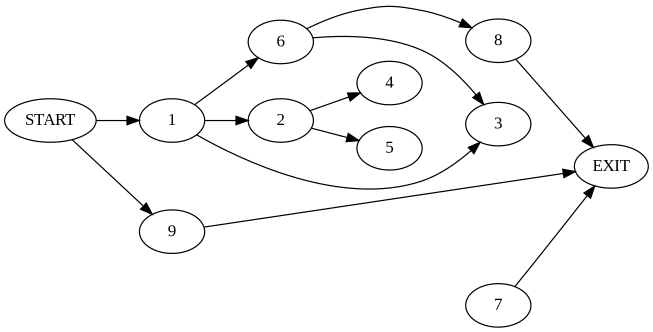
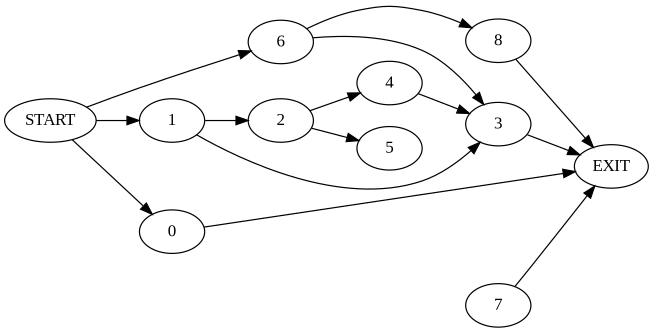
(221, 85) -> (163, 80)
none -> (438, 101)
none -> (548, 143)
(172, 232) -> (172, 232)
